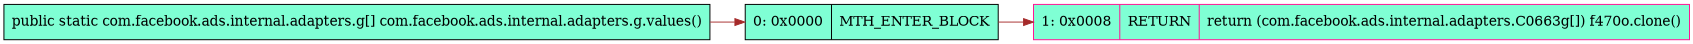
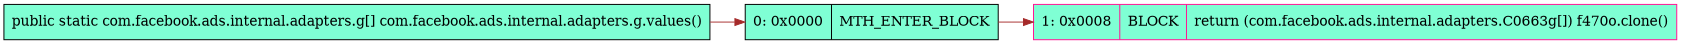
(1160, 22) -> (1153, 22)
